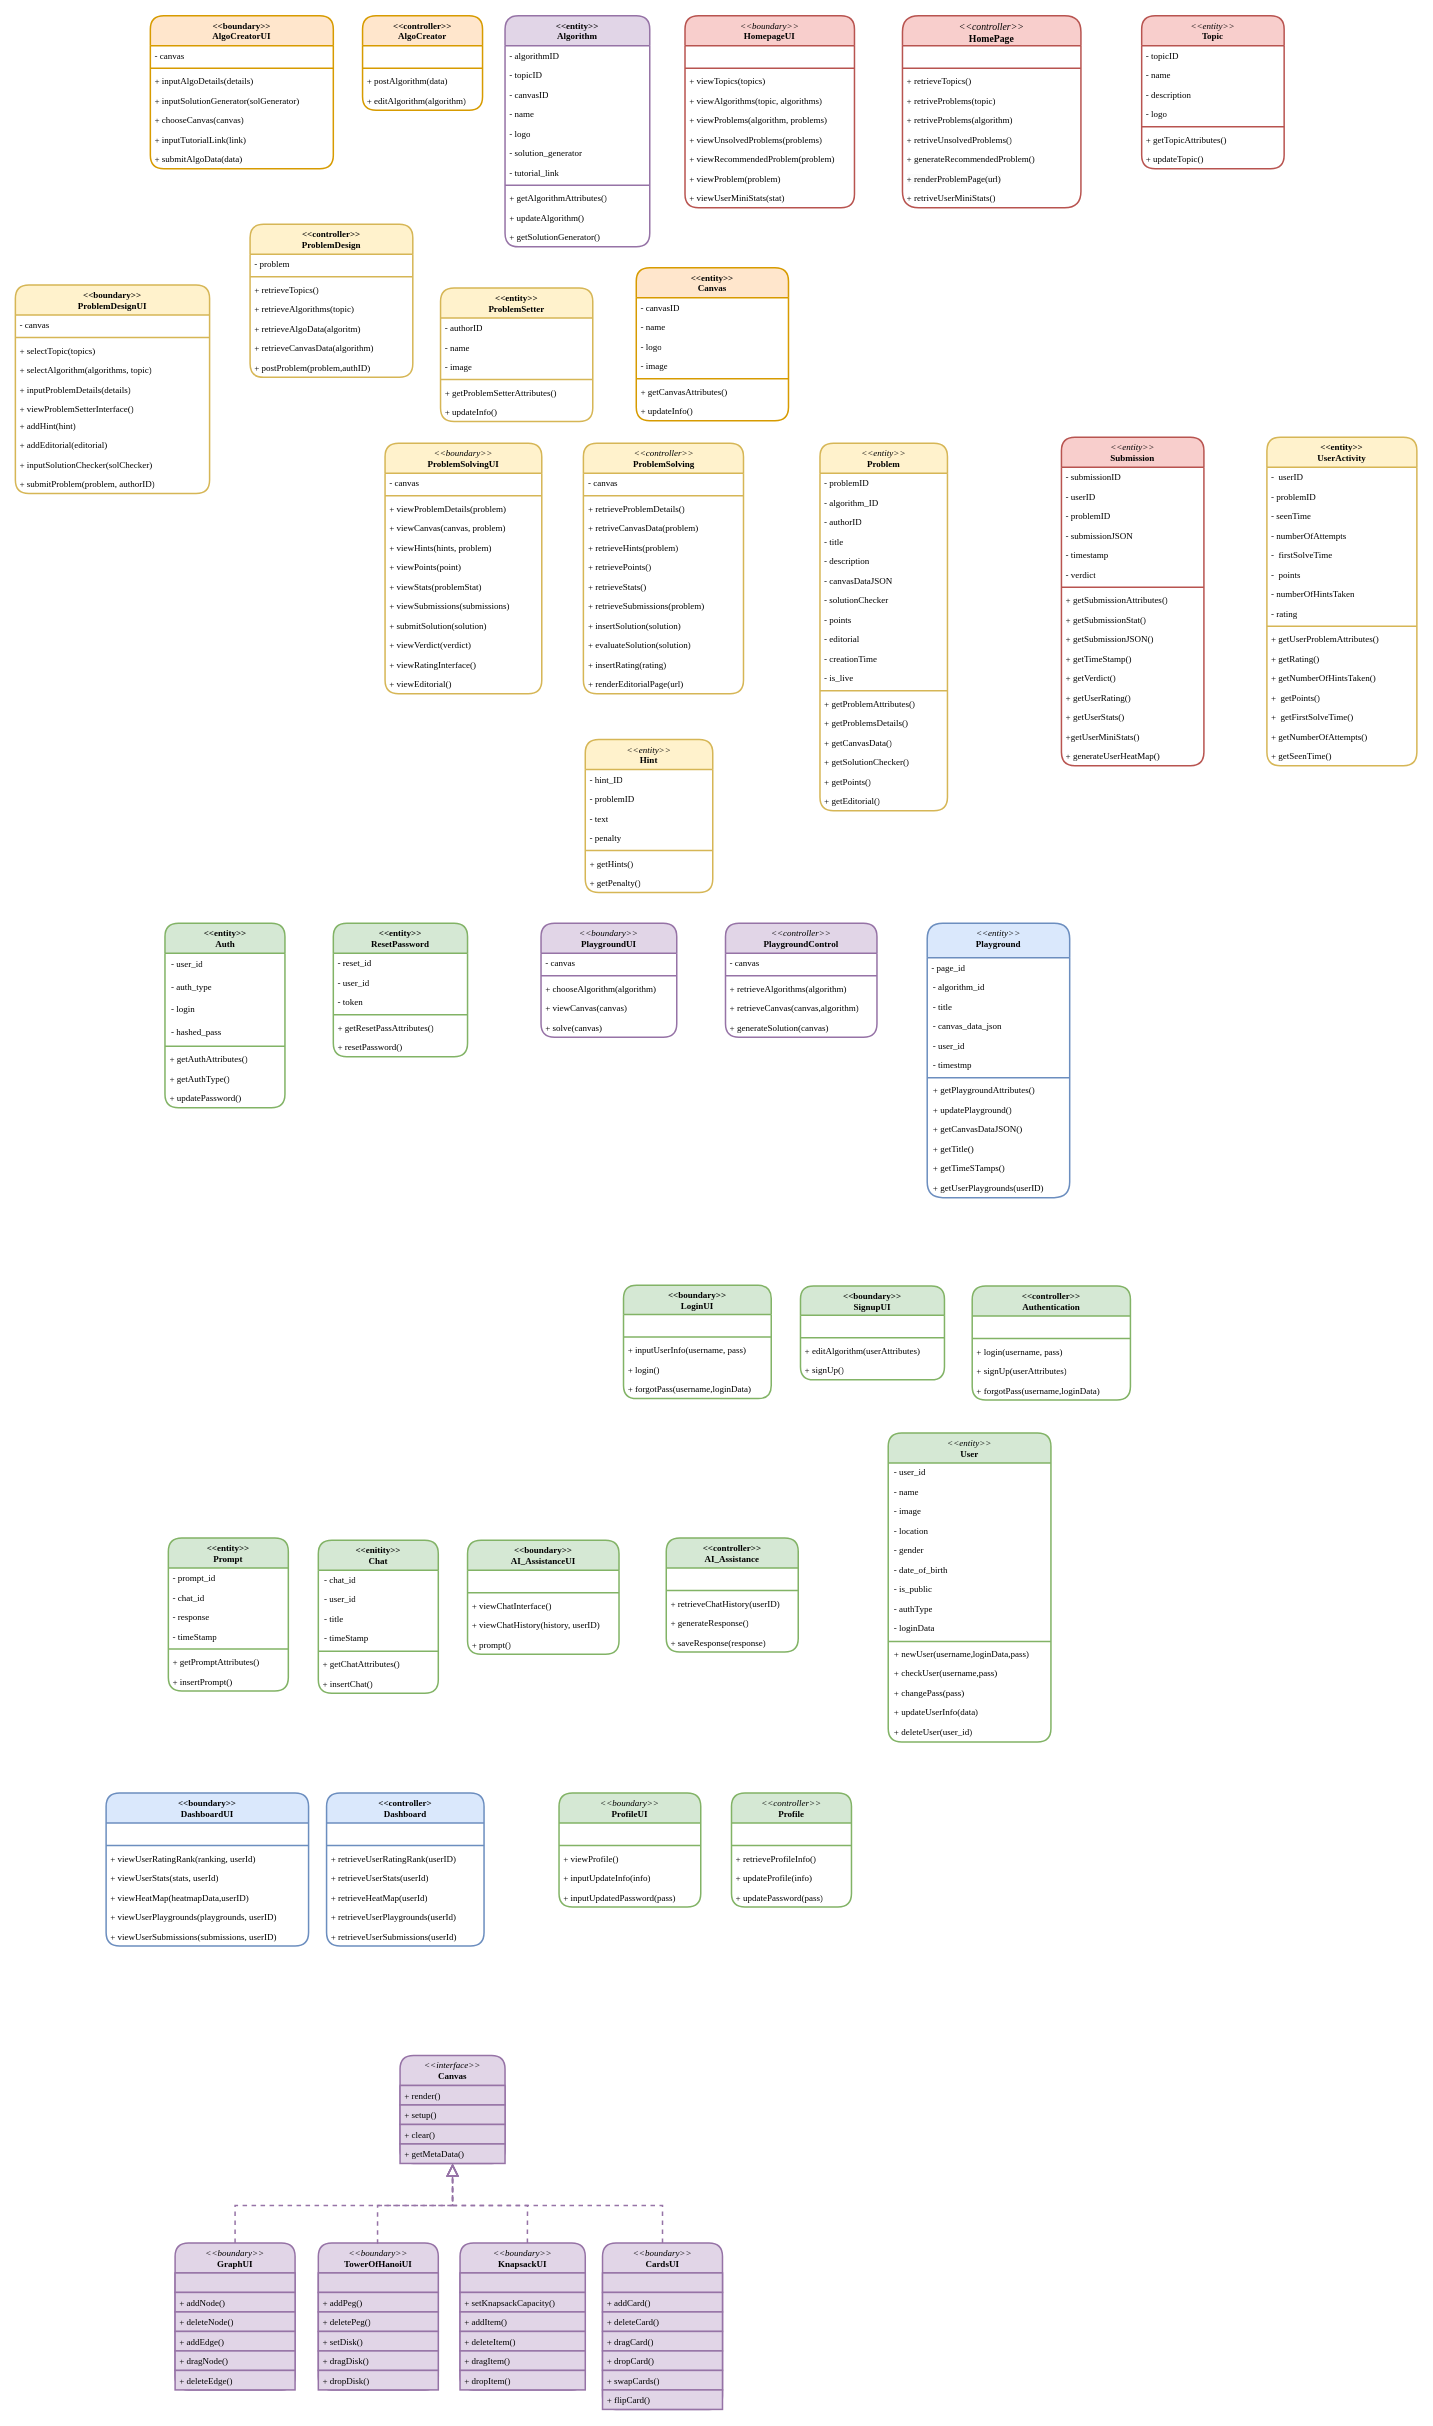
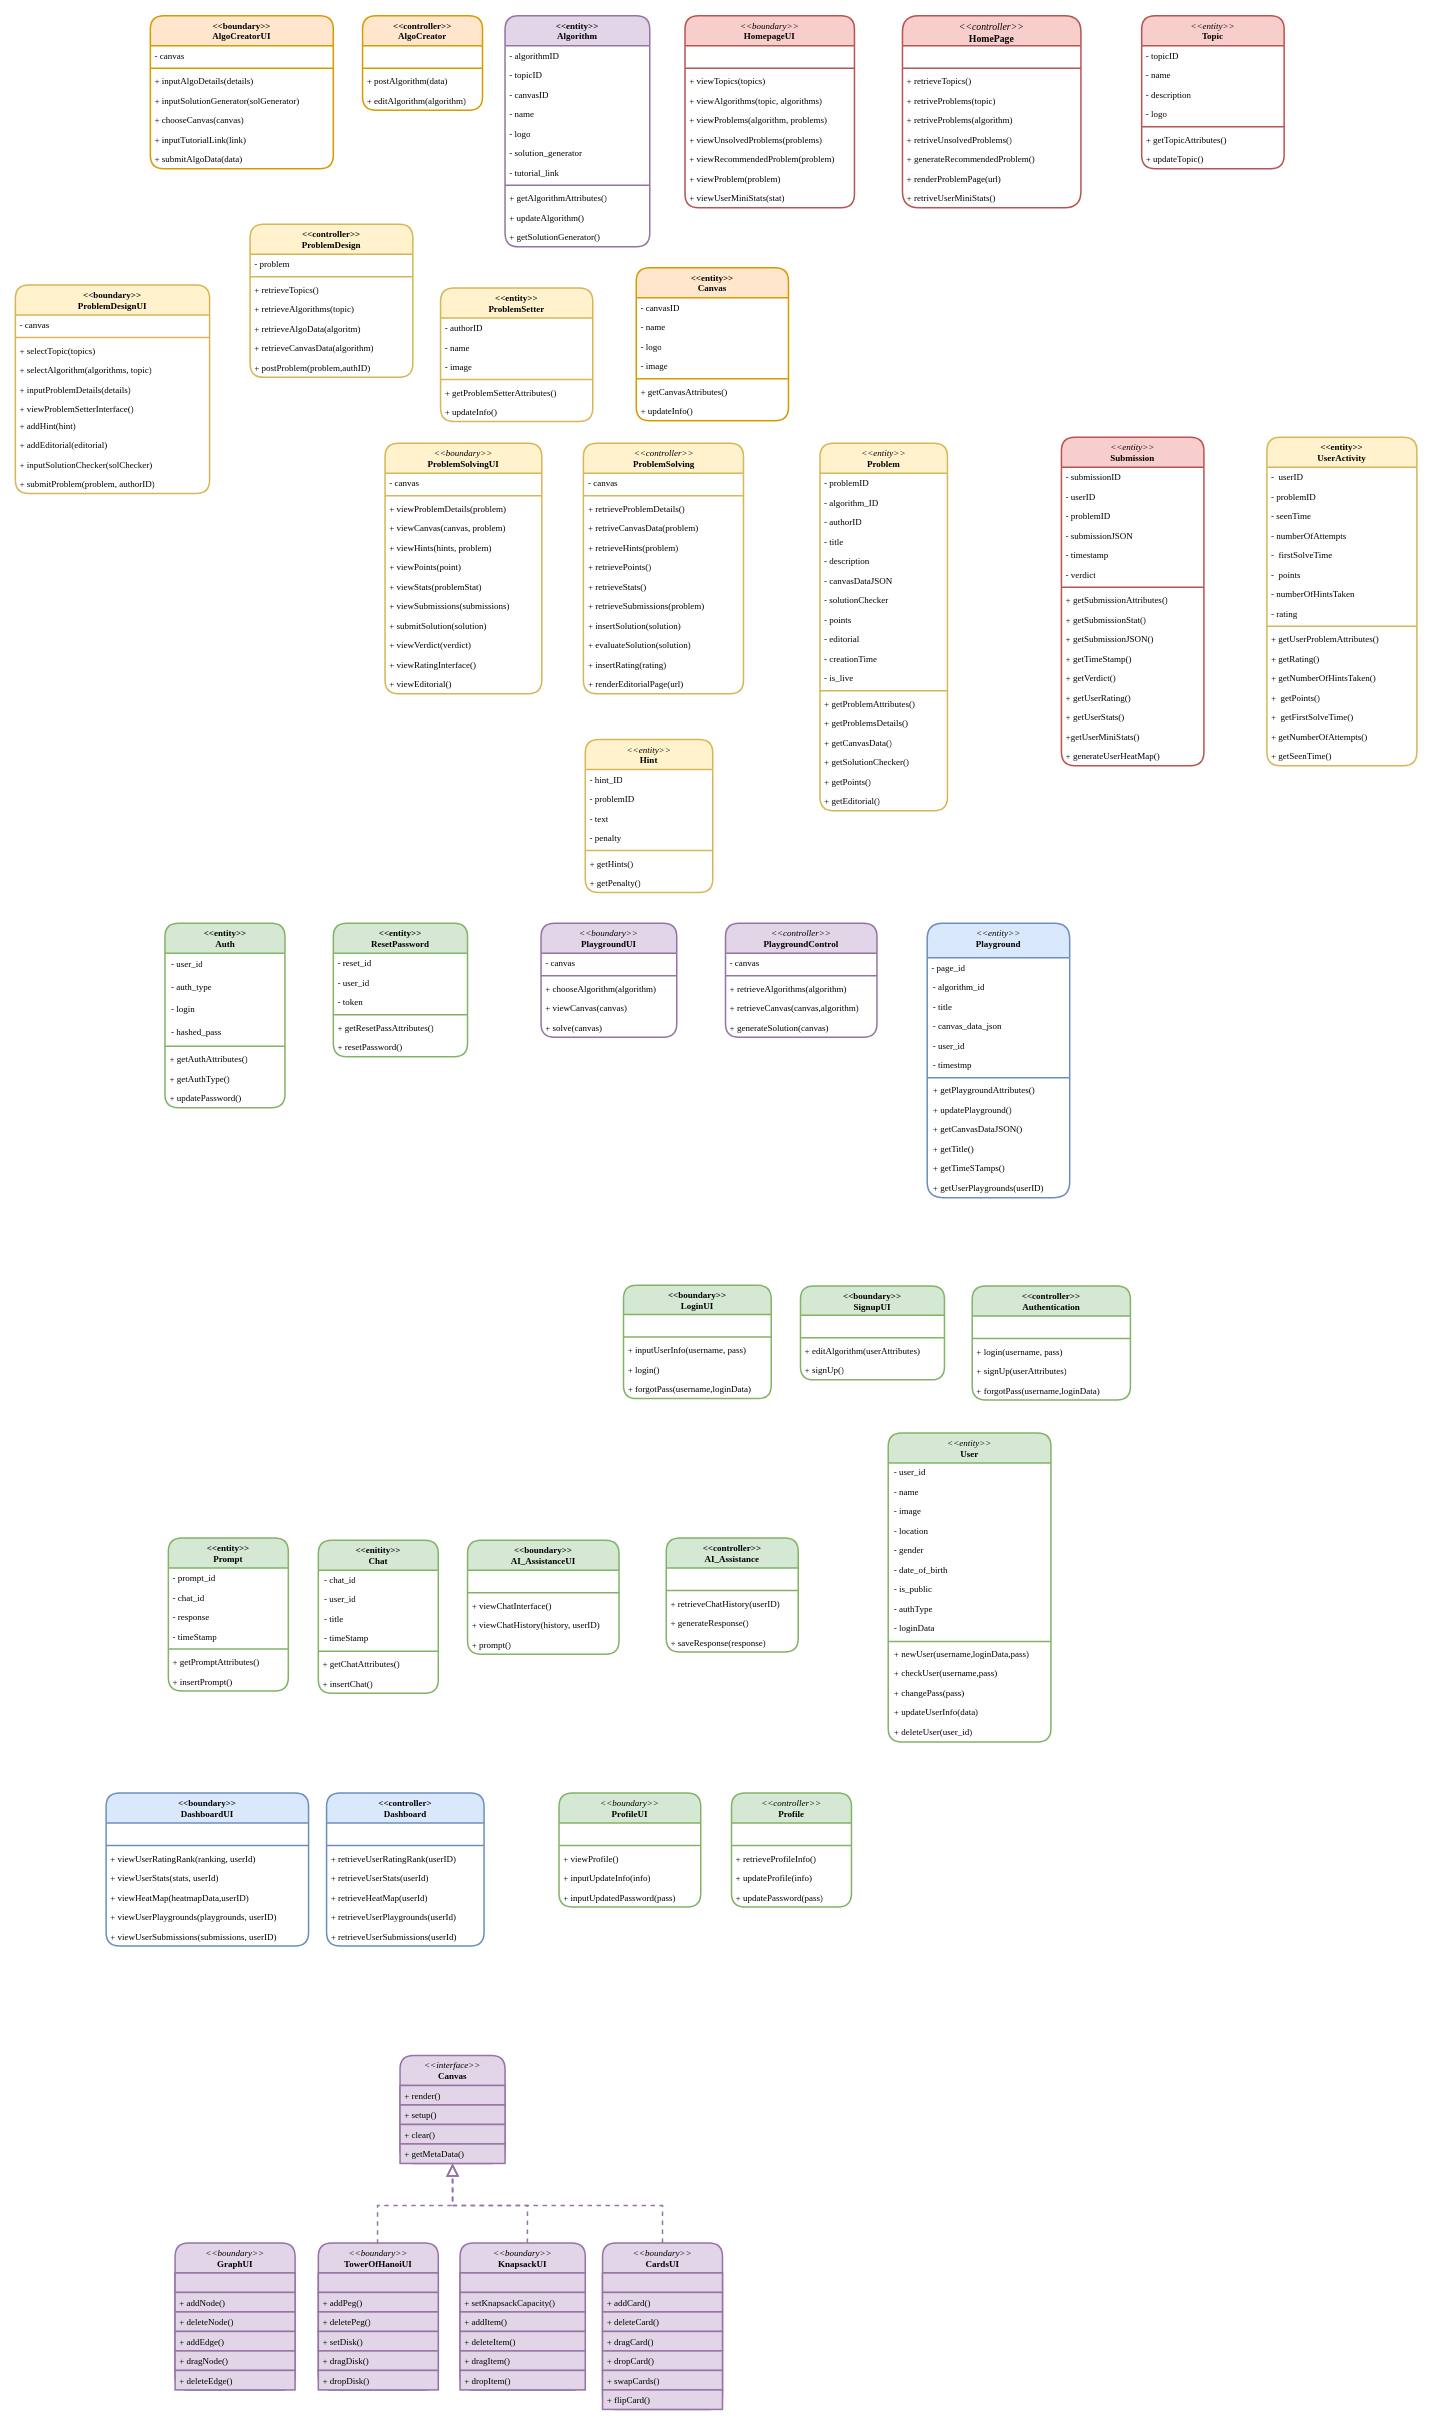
(286, 2205) -> none
